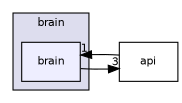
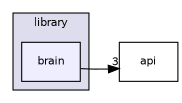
(51, 23) -> (51, 23)
(105, 55) -> none
